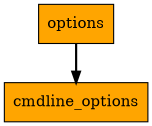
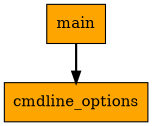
(76, 24) -> (76, 24)
